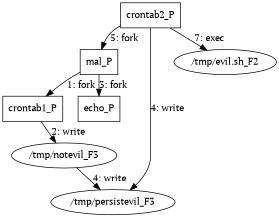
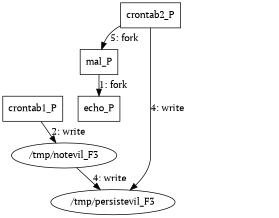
(225, 62) -> none
(65, 81) -> none
(113, 85) -> (113, 85)
